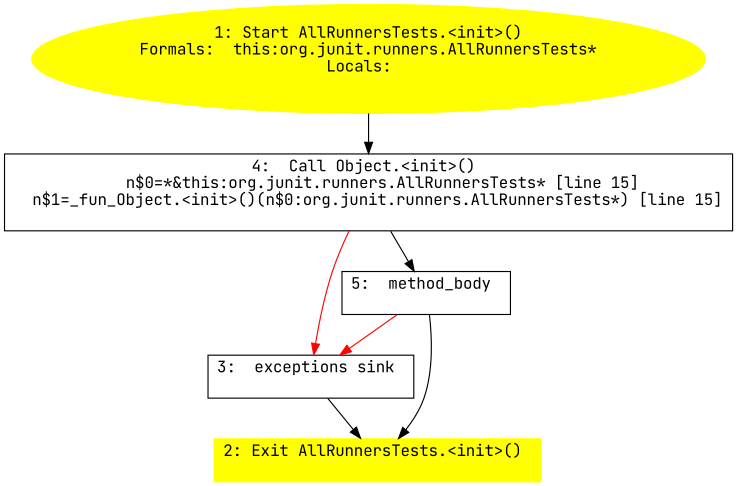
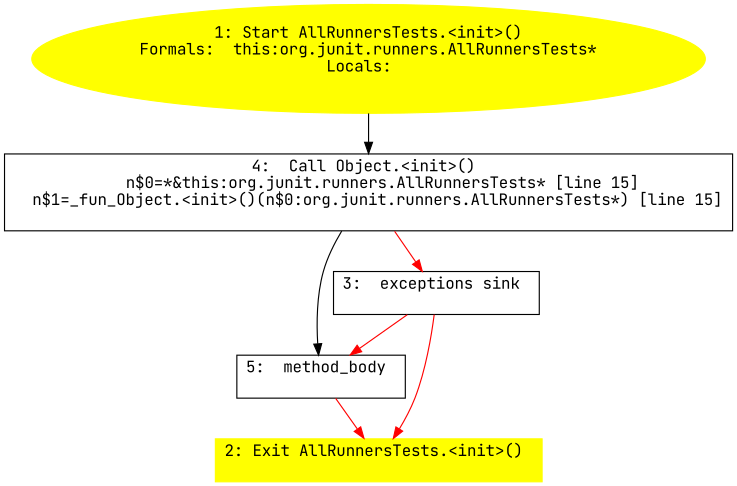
(373, 332) -> (383, 332)
(429, 375) -> (346, 414)
(341, 414) -> (423, 374)
